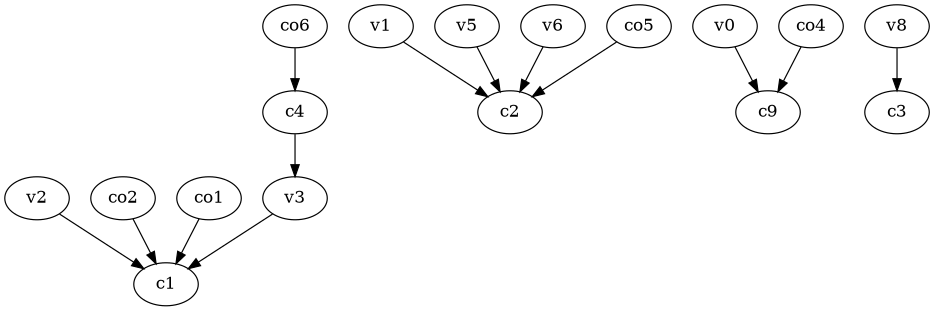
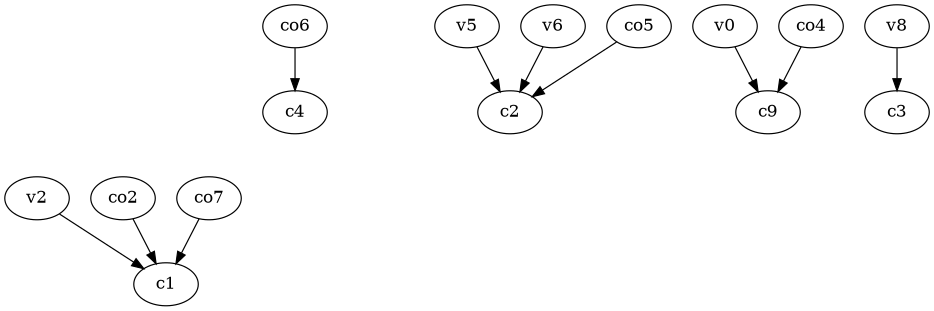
(381, 26) -> none
(209, 198) -> (209, 198)
(295, 198) -> none
